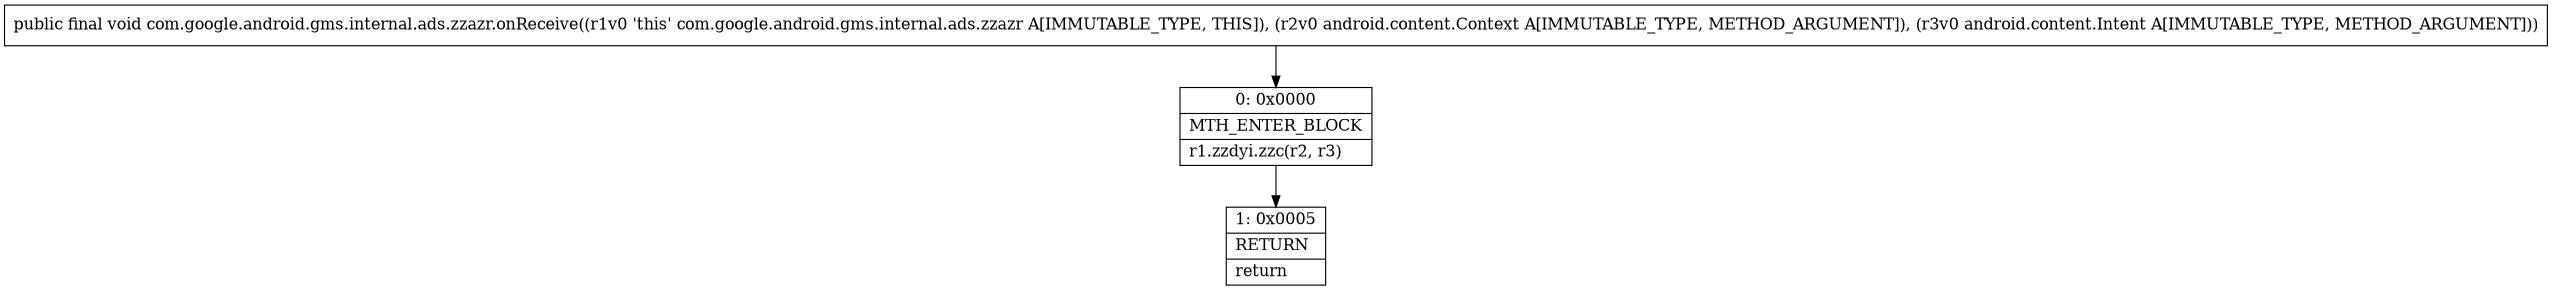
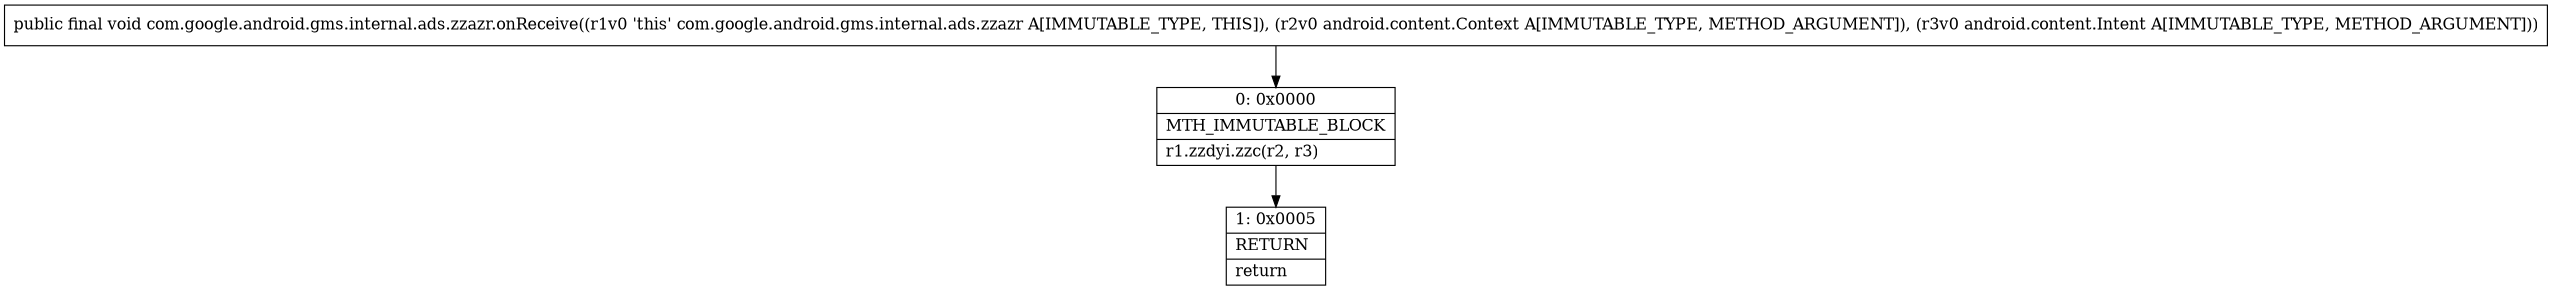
(1276, 126) -> (1276, 126)
